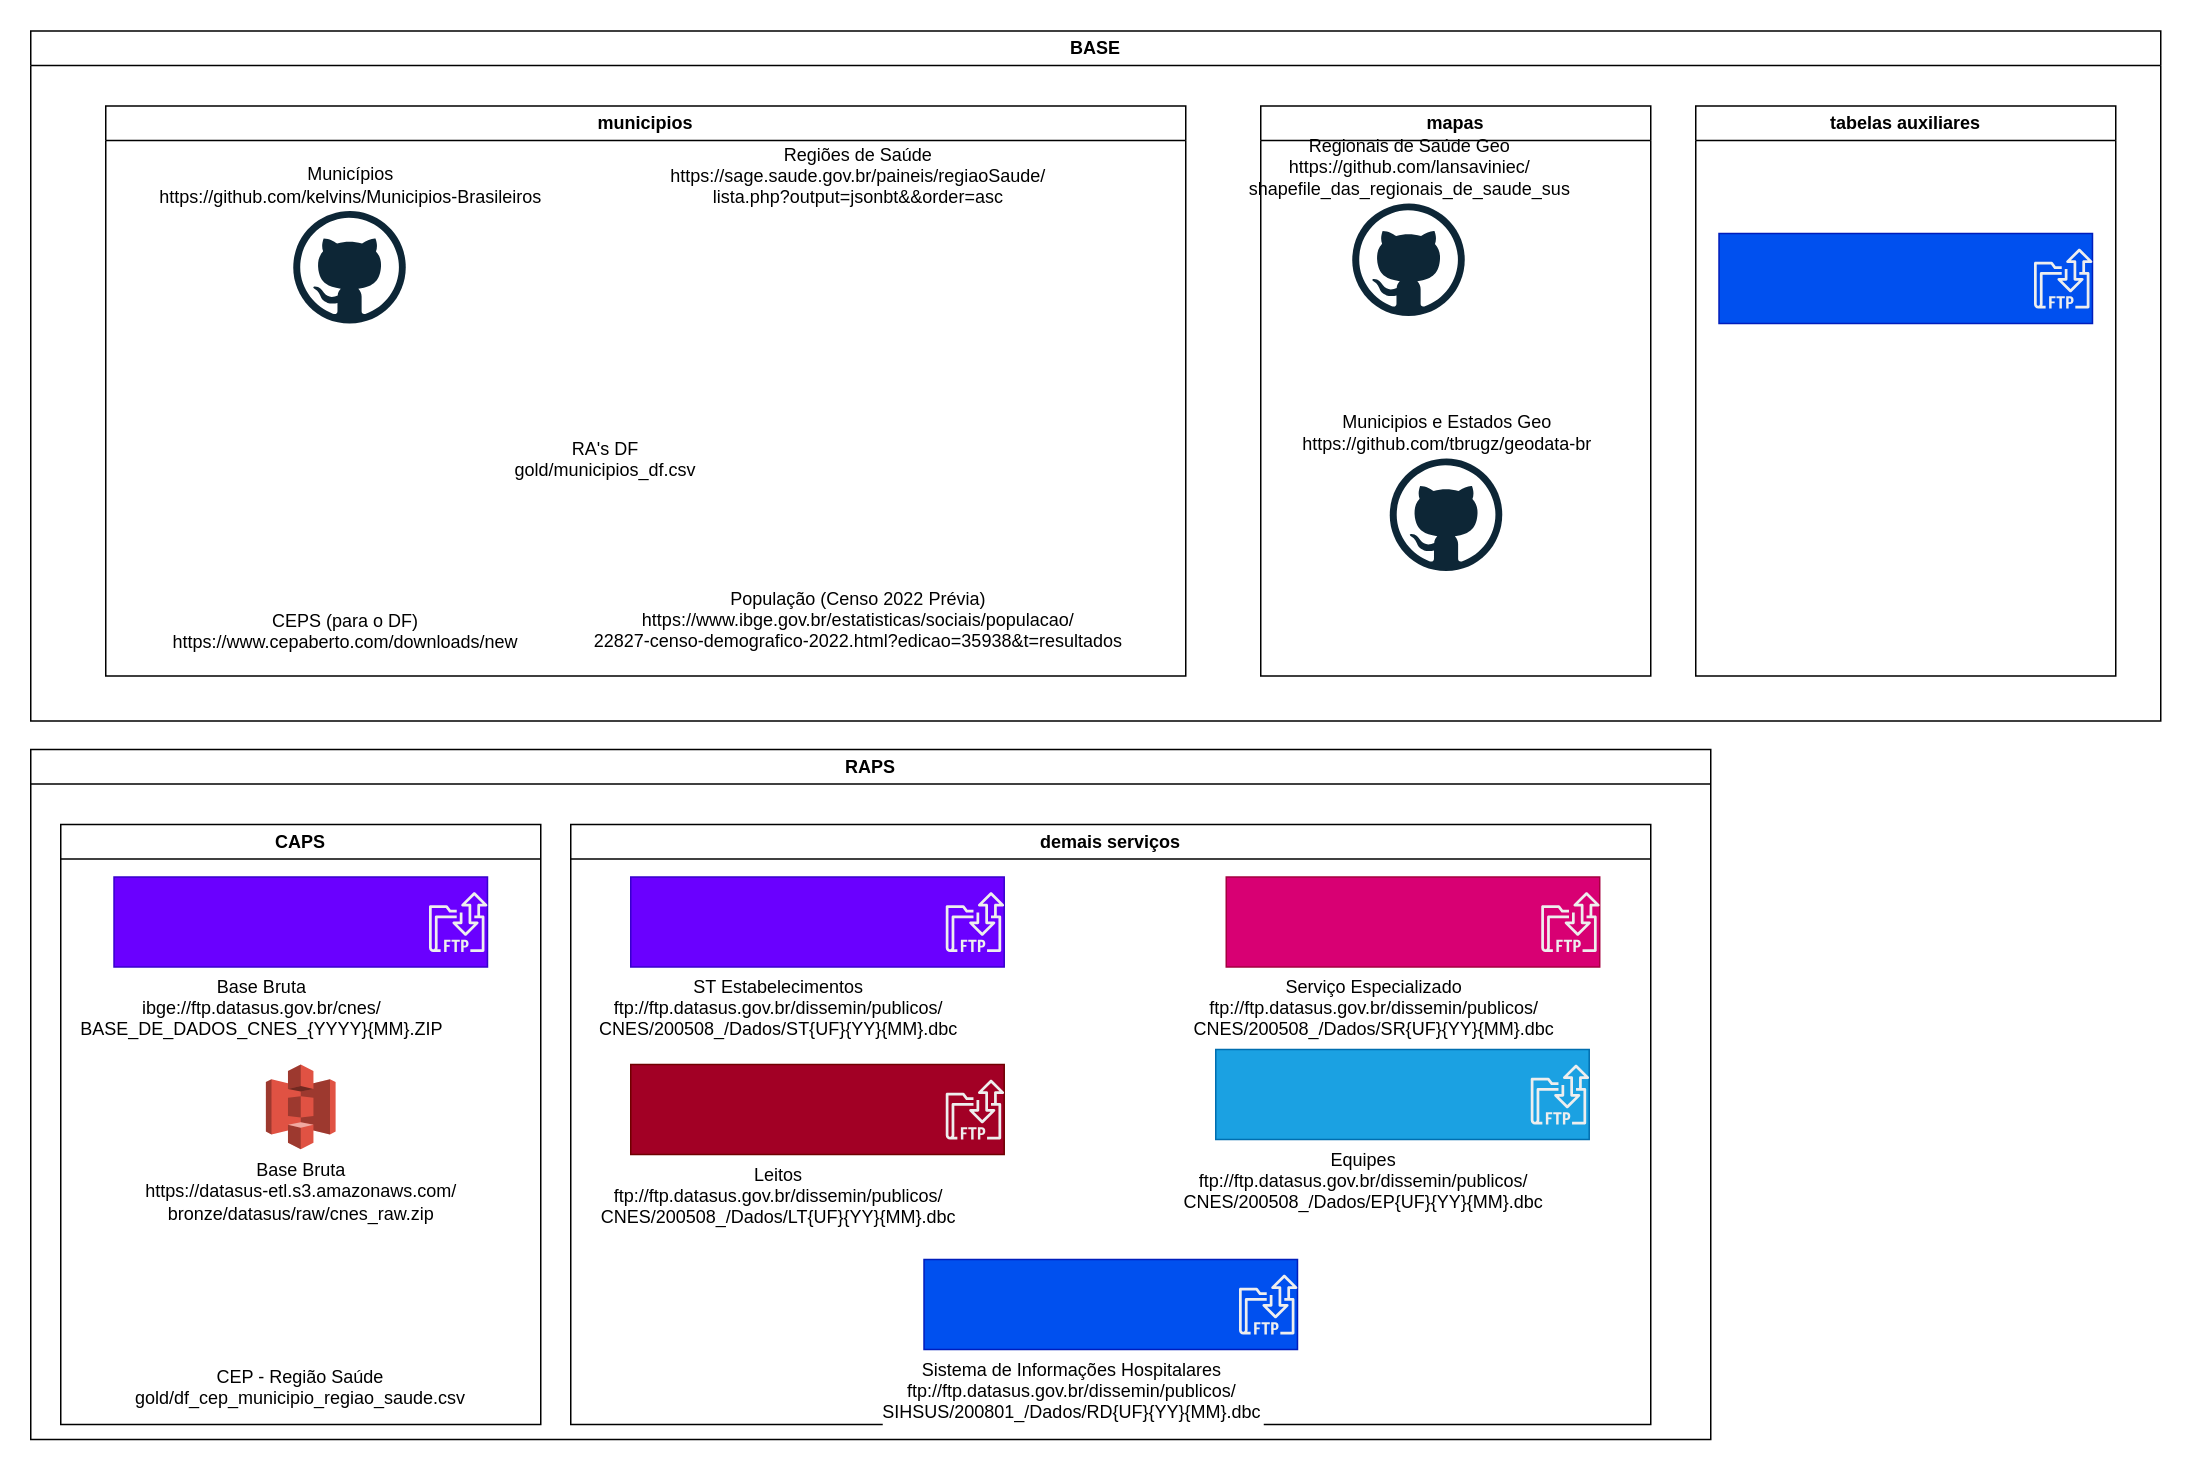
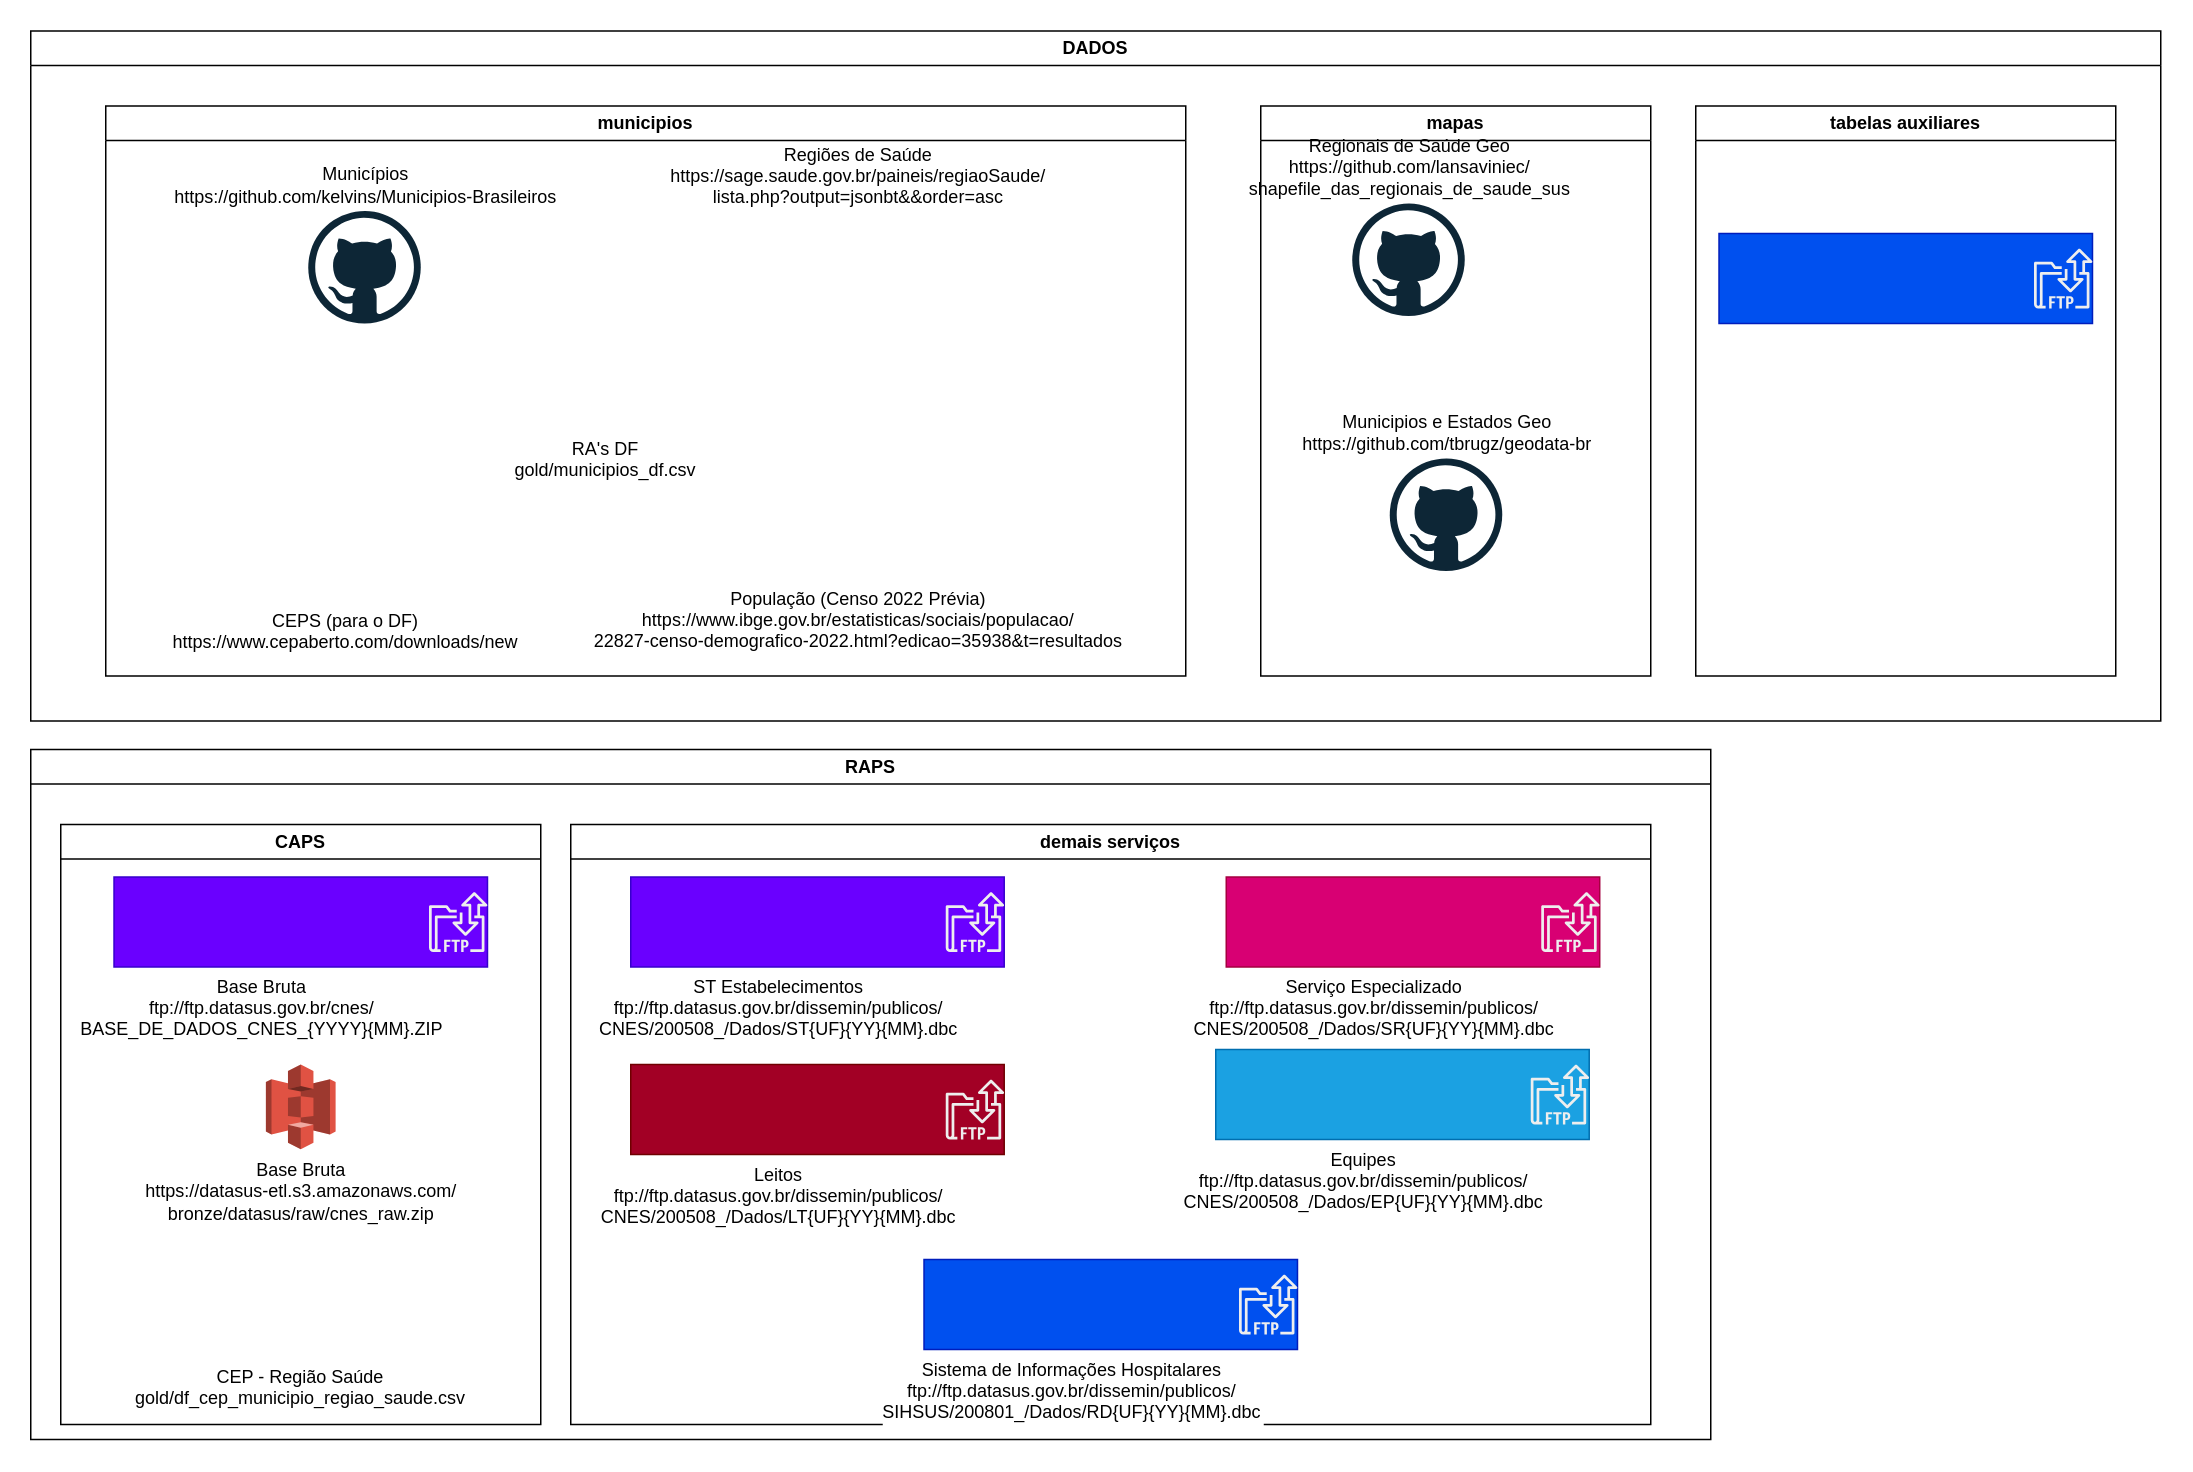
(1096, 49) -> (1096, 49)
(350, 267) -> (365, 267)
(261, 987) -> (261, 987)
